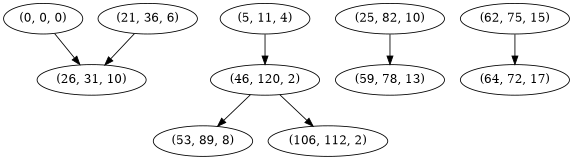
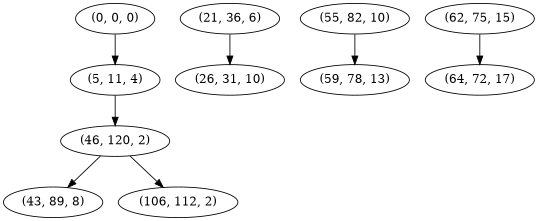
(390, 19) -> (355, 19)
(65, 46) -> (115, 45)
(203, 141) -> (53, 202)
